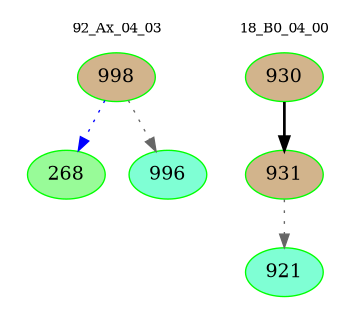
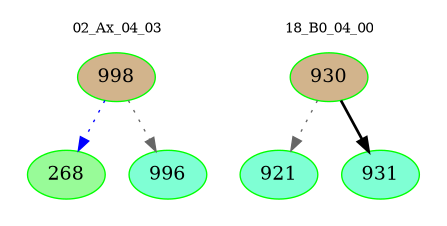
(117, 29) -> (117, 29)
(284, 175) -> (381, 175)
(284, 217) -> (307, 120)
